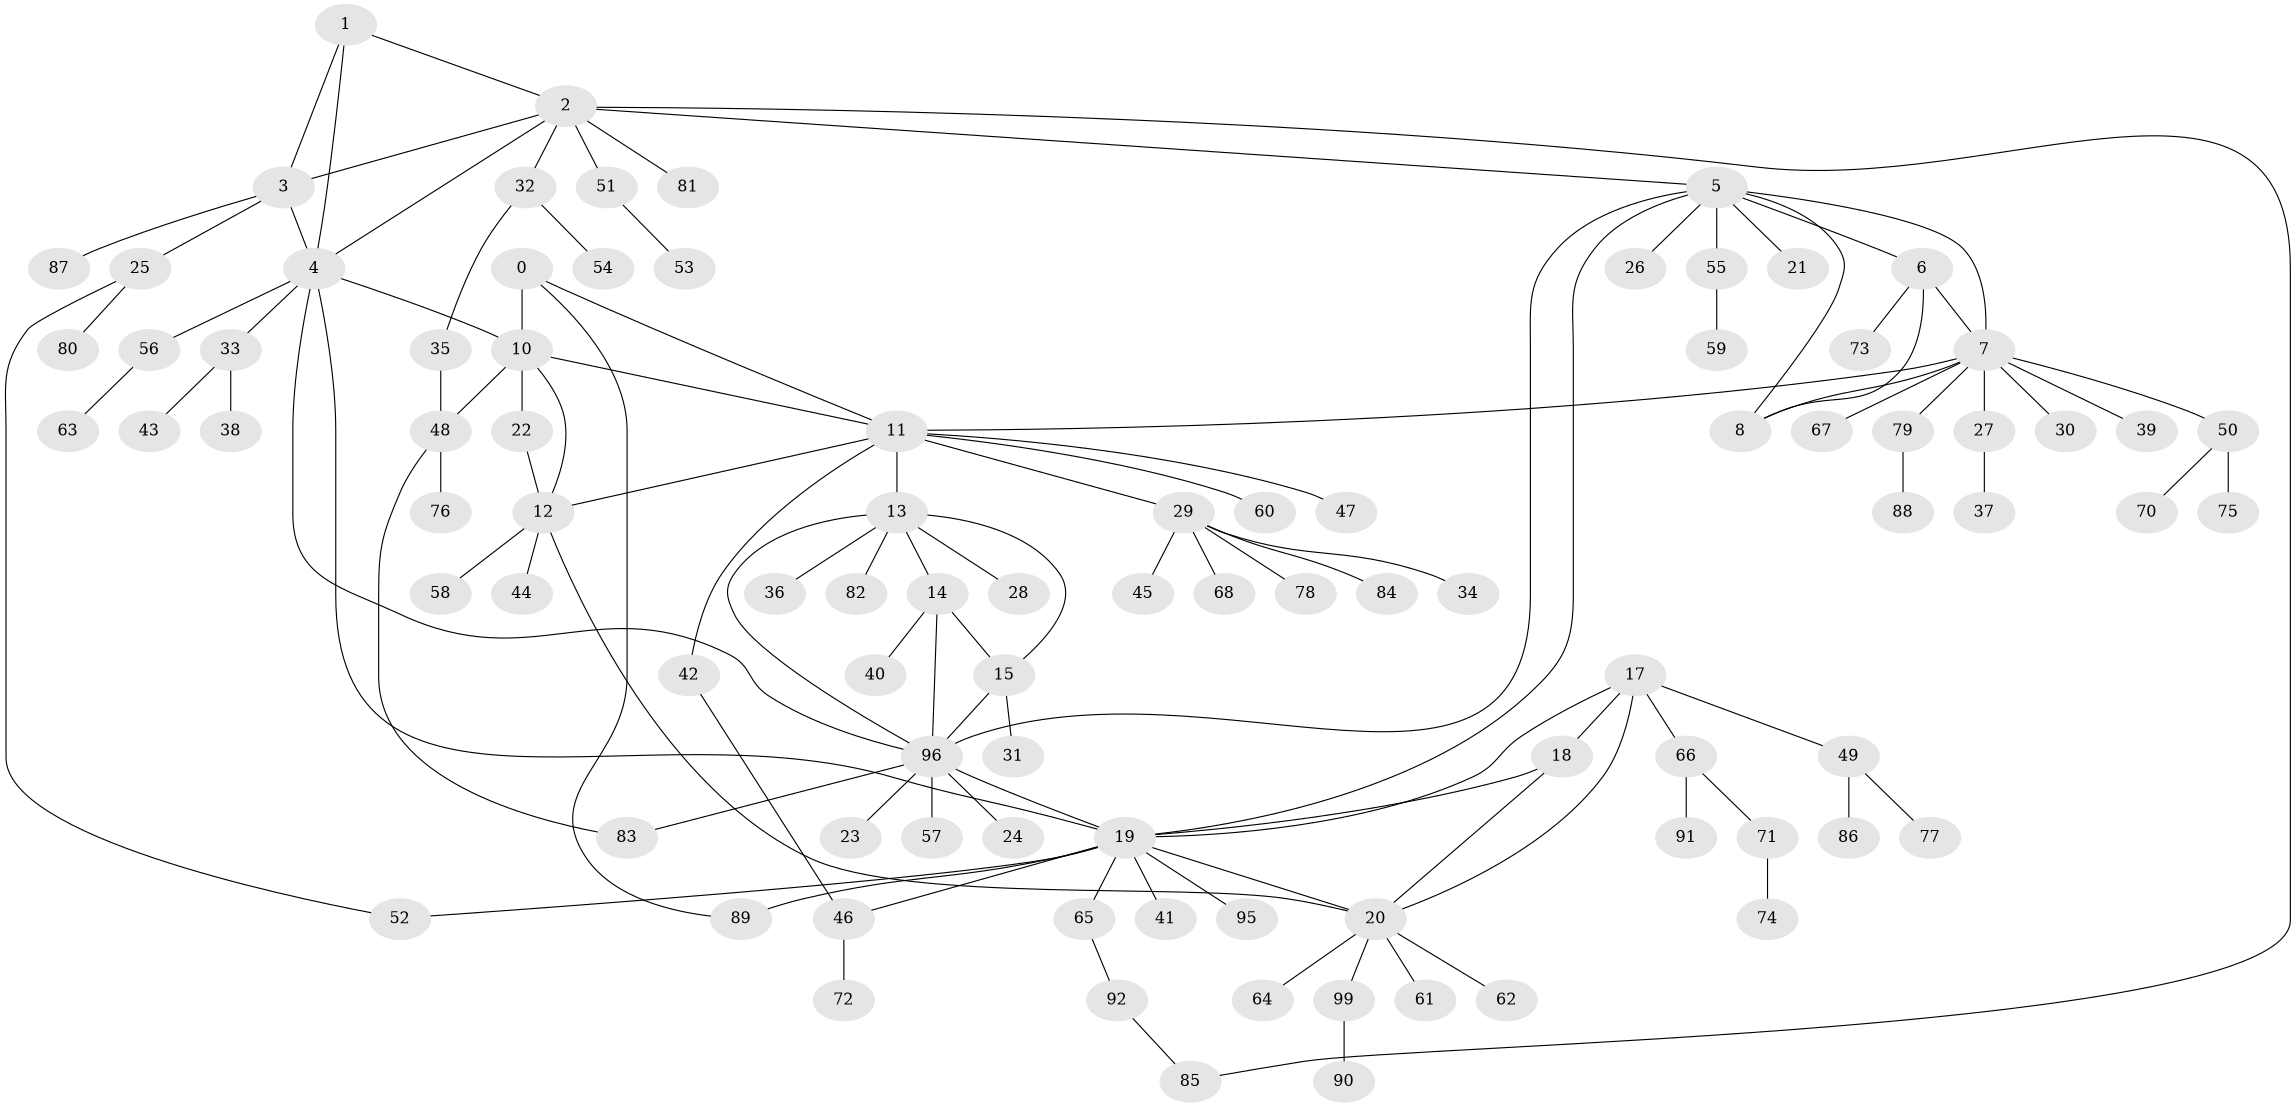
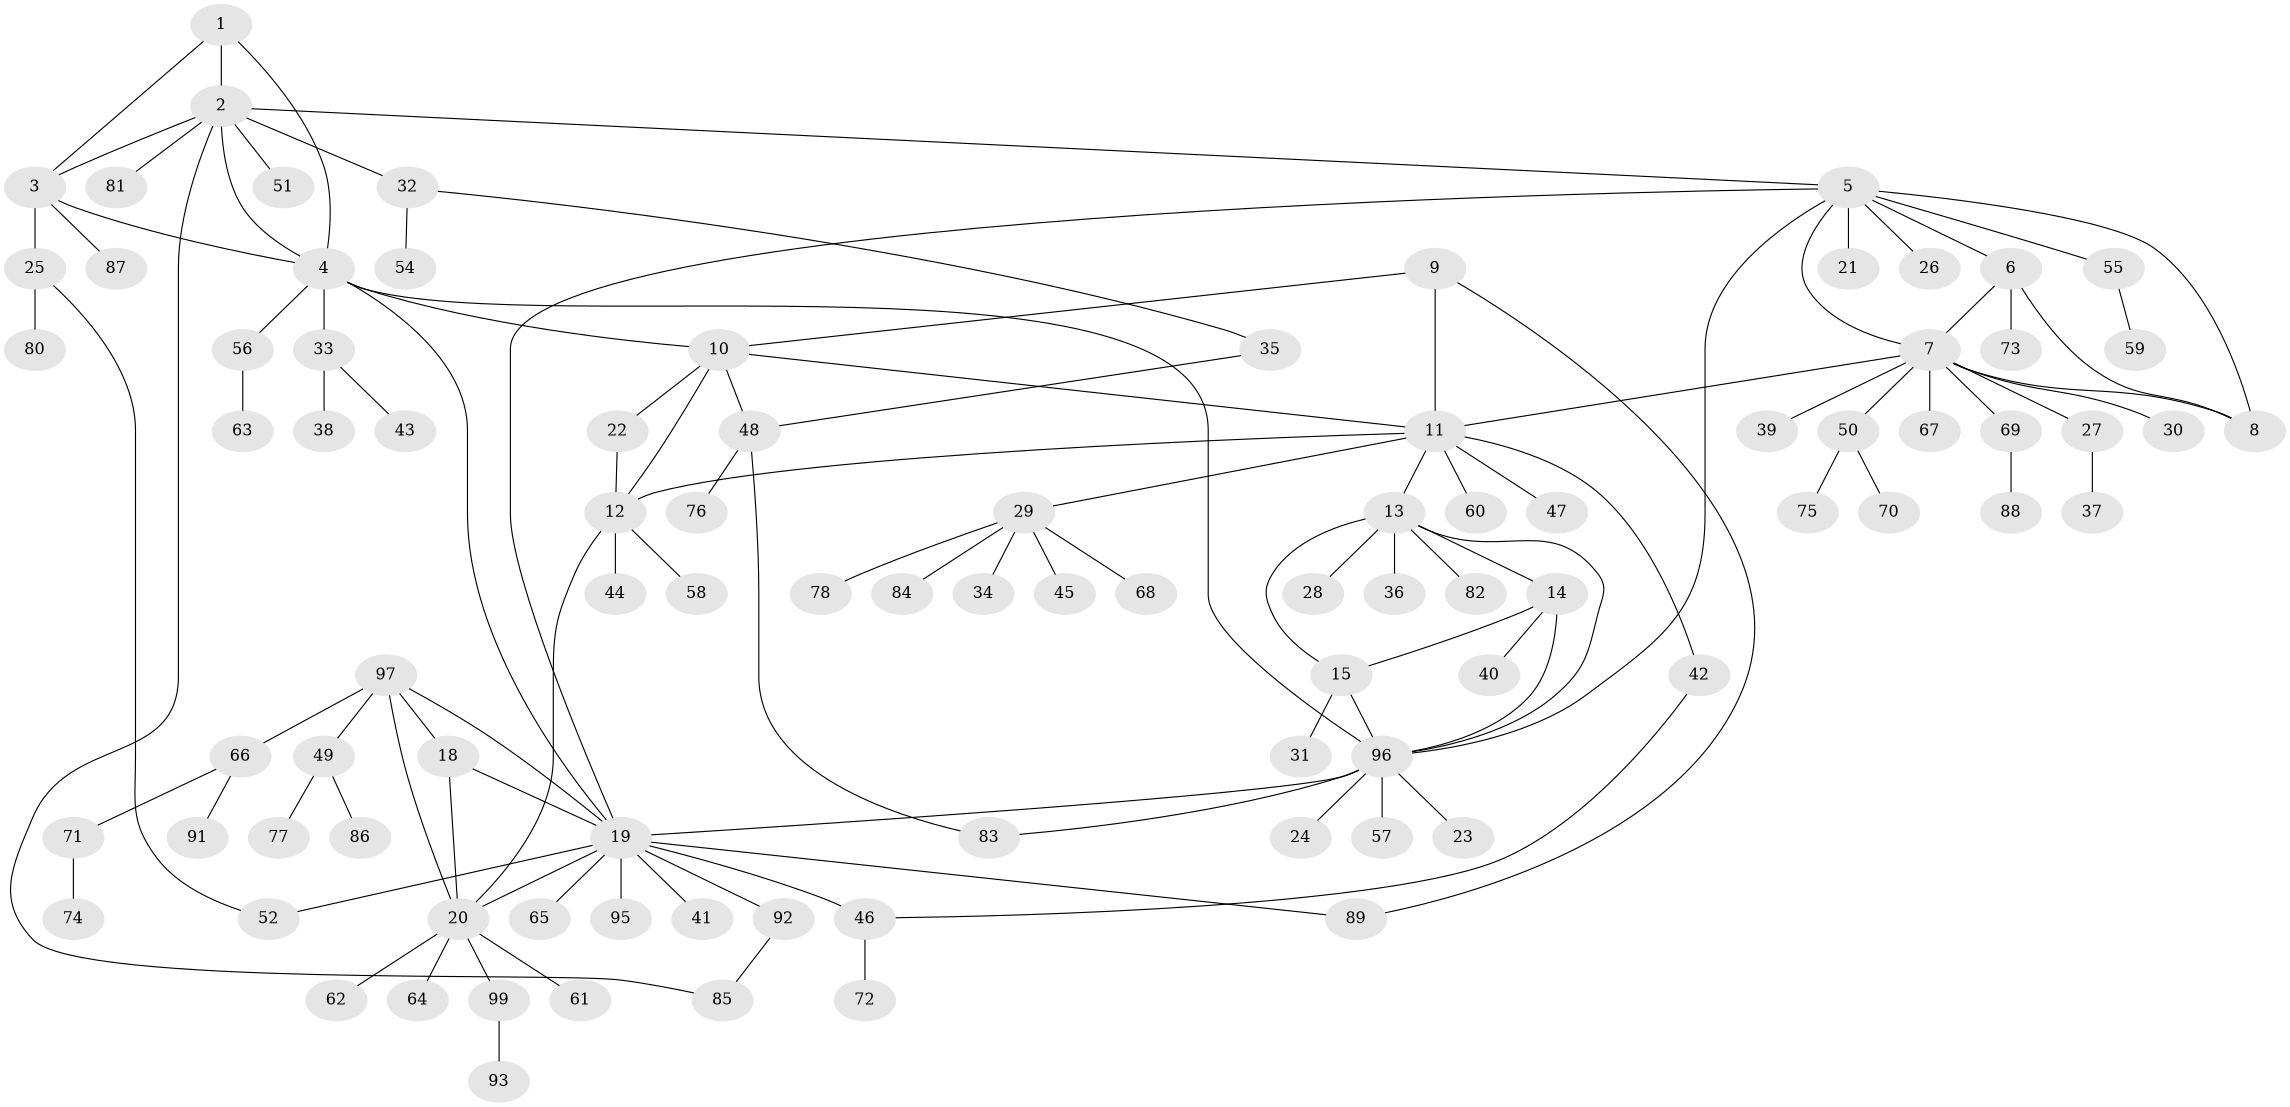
(522, 269) -> (1435, 269)
(685, 269) -> none
(1903, 431) -> (2011, 431)
(1635, 675) -> (386, 675)
(1101, 960) -> (702, 878)
(1344, 1082) -> (499, 1082)
